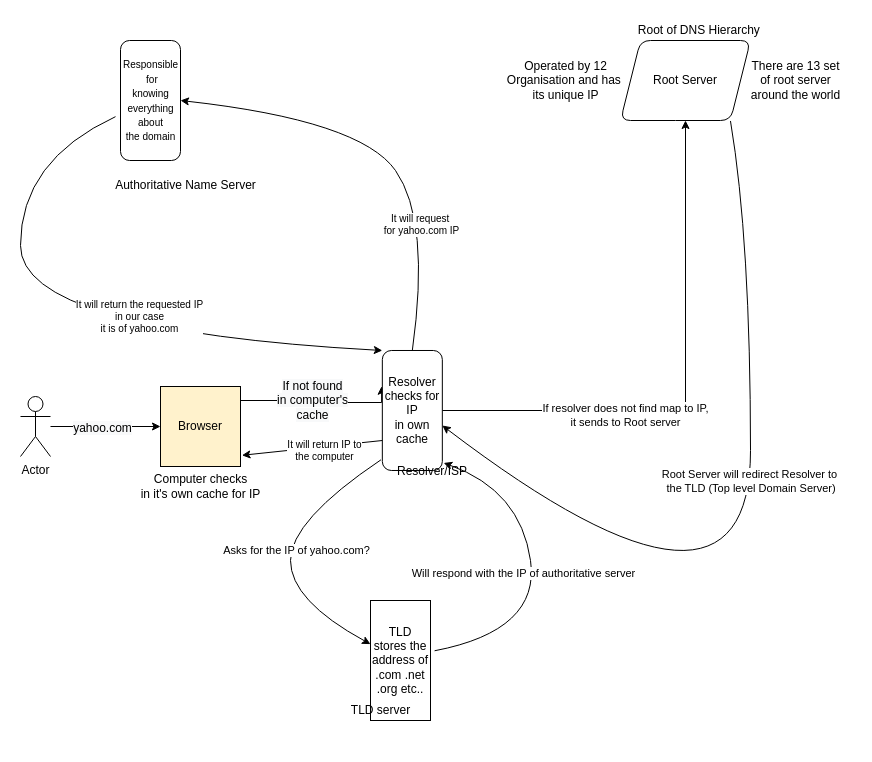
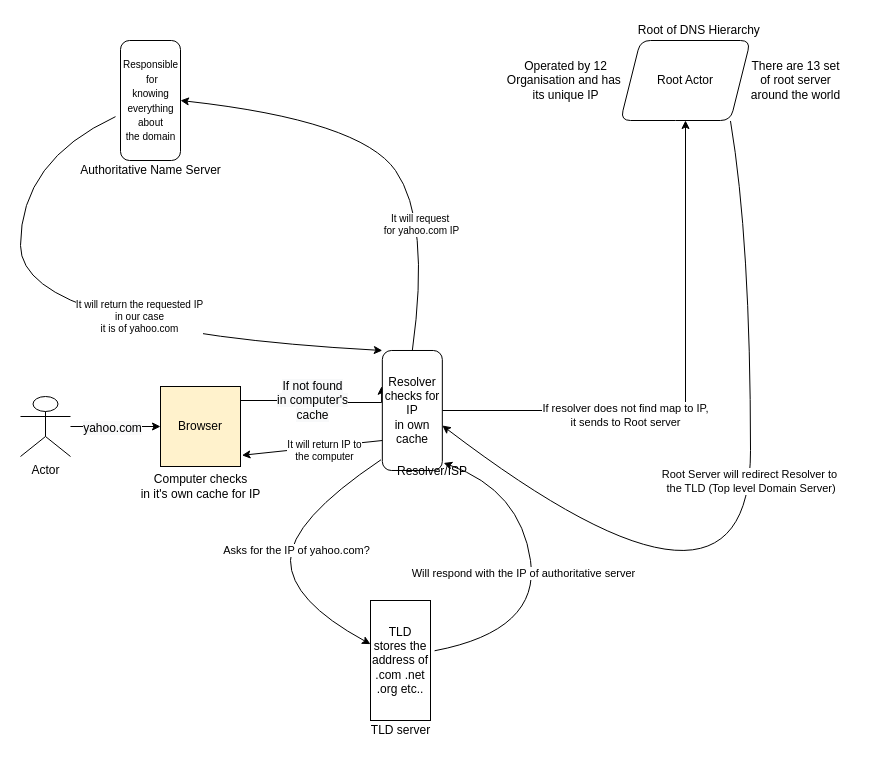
(686, 81) -> (686, 81)
(186, 186) -> (151, 171)
(36, 427) -> (46, 427)
(381, 711) -> (401, 731)
